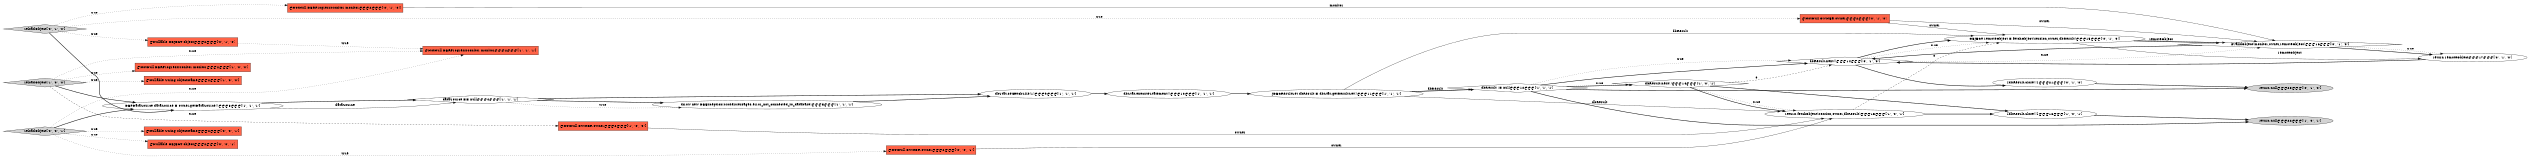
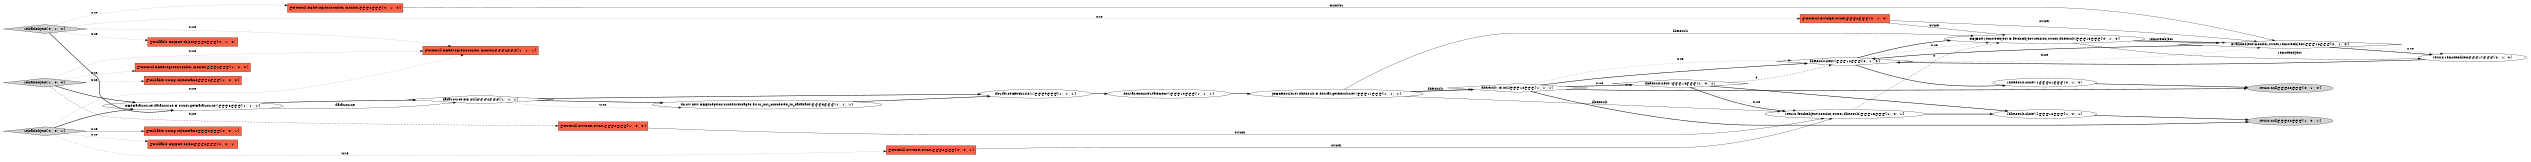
(329, 46) -> (267, 33)
(114, 131) -> (114, 131)
